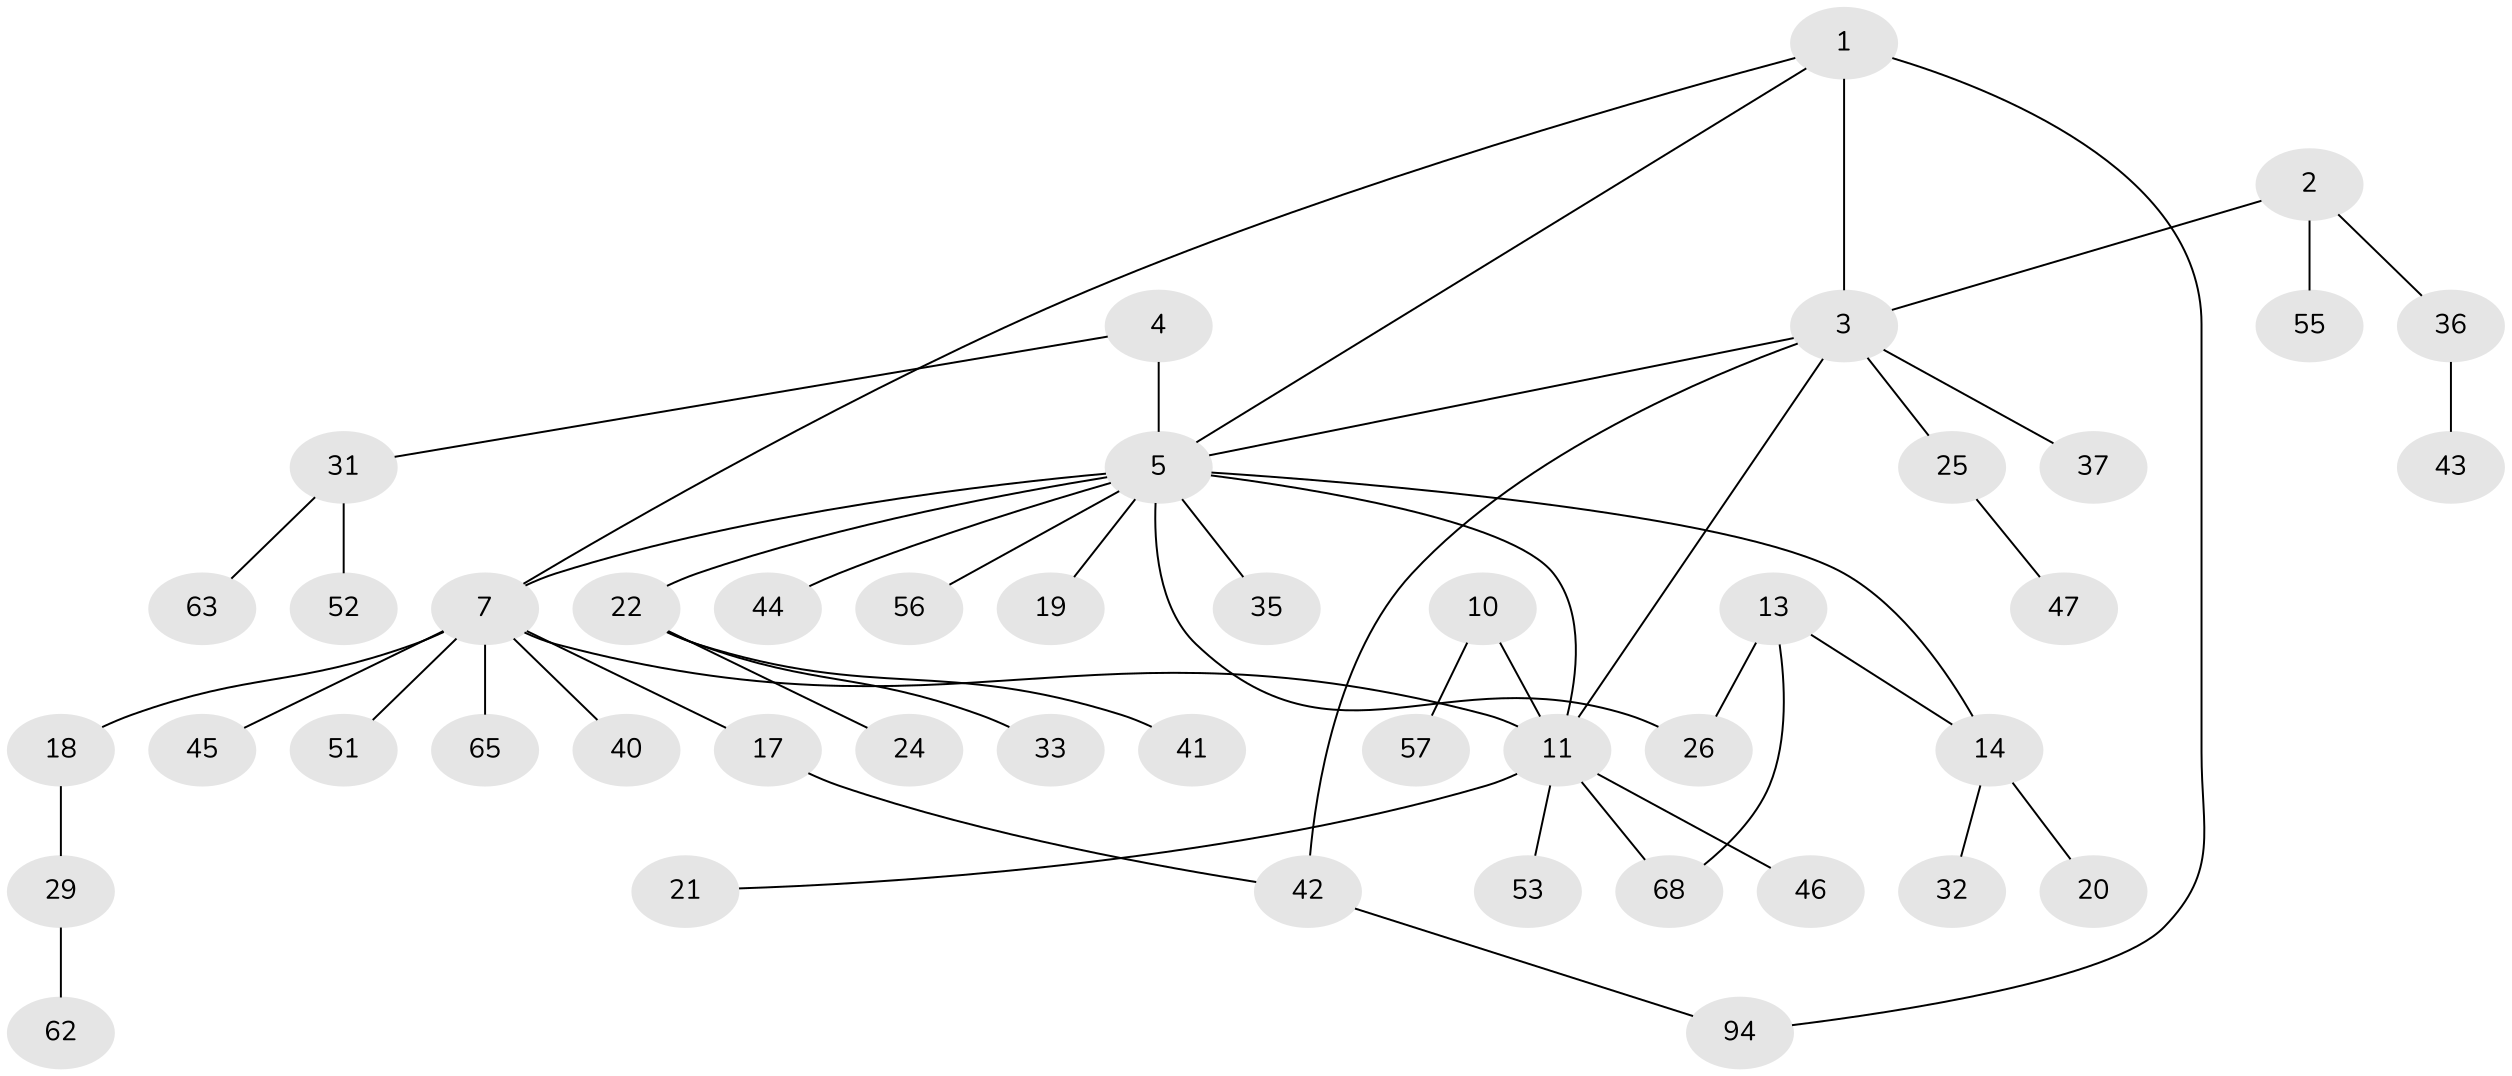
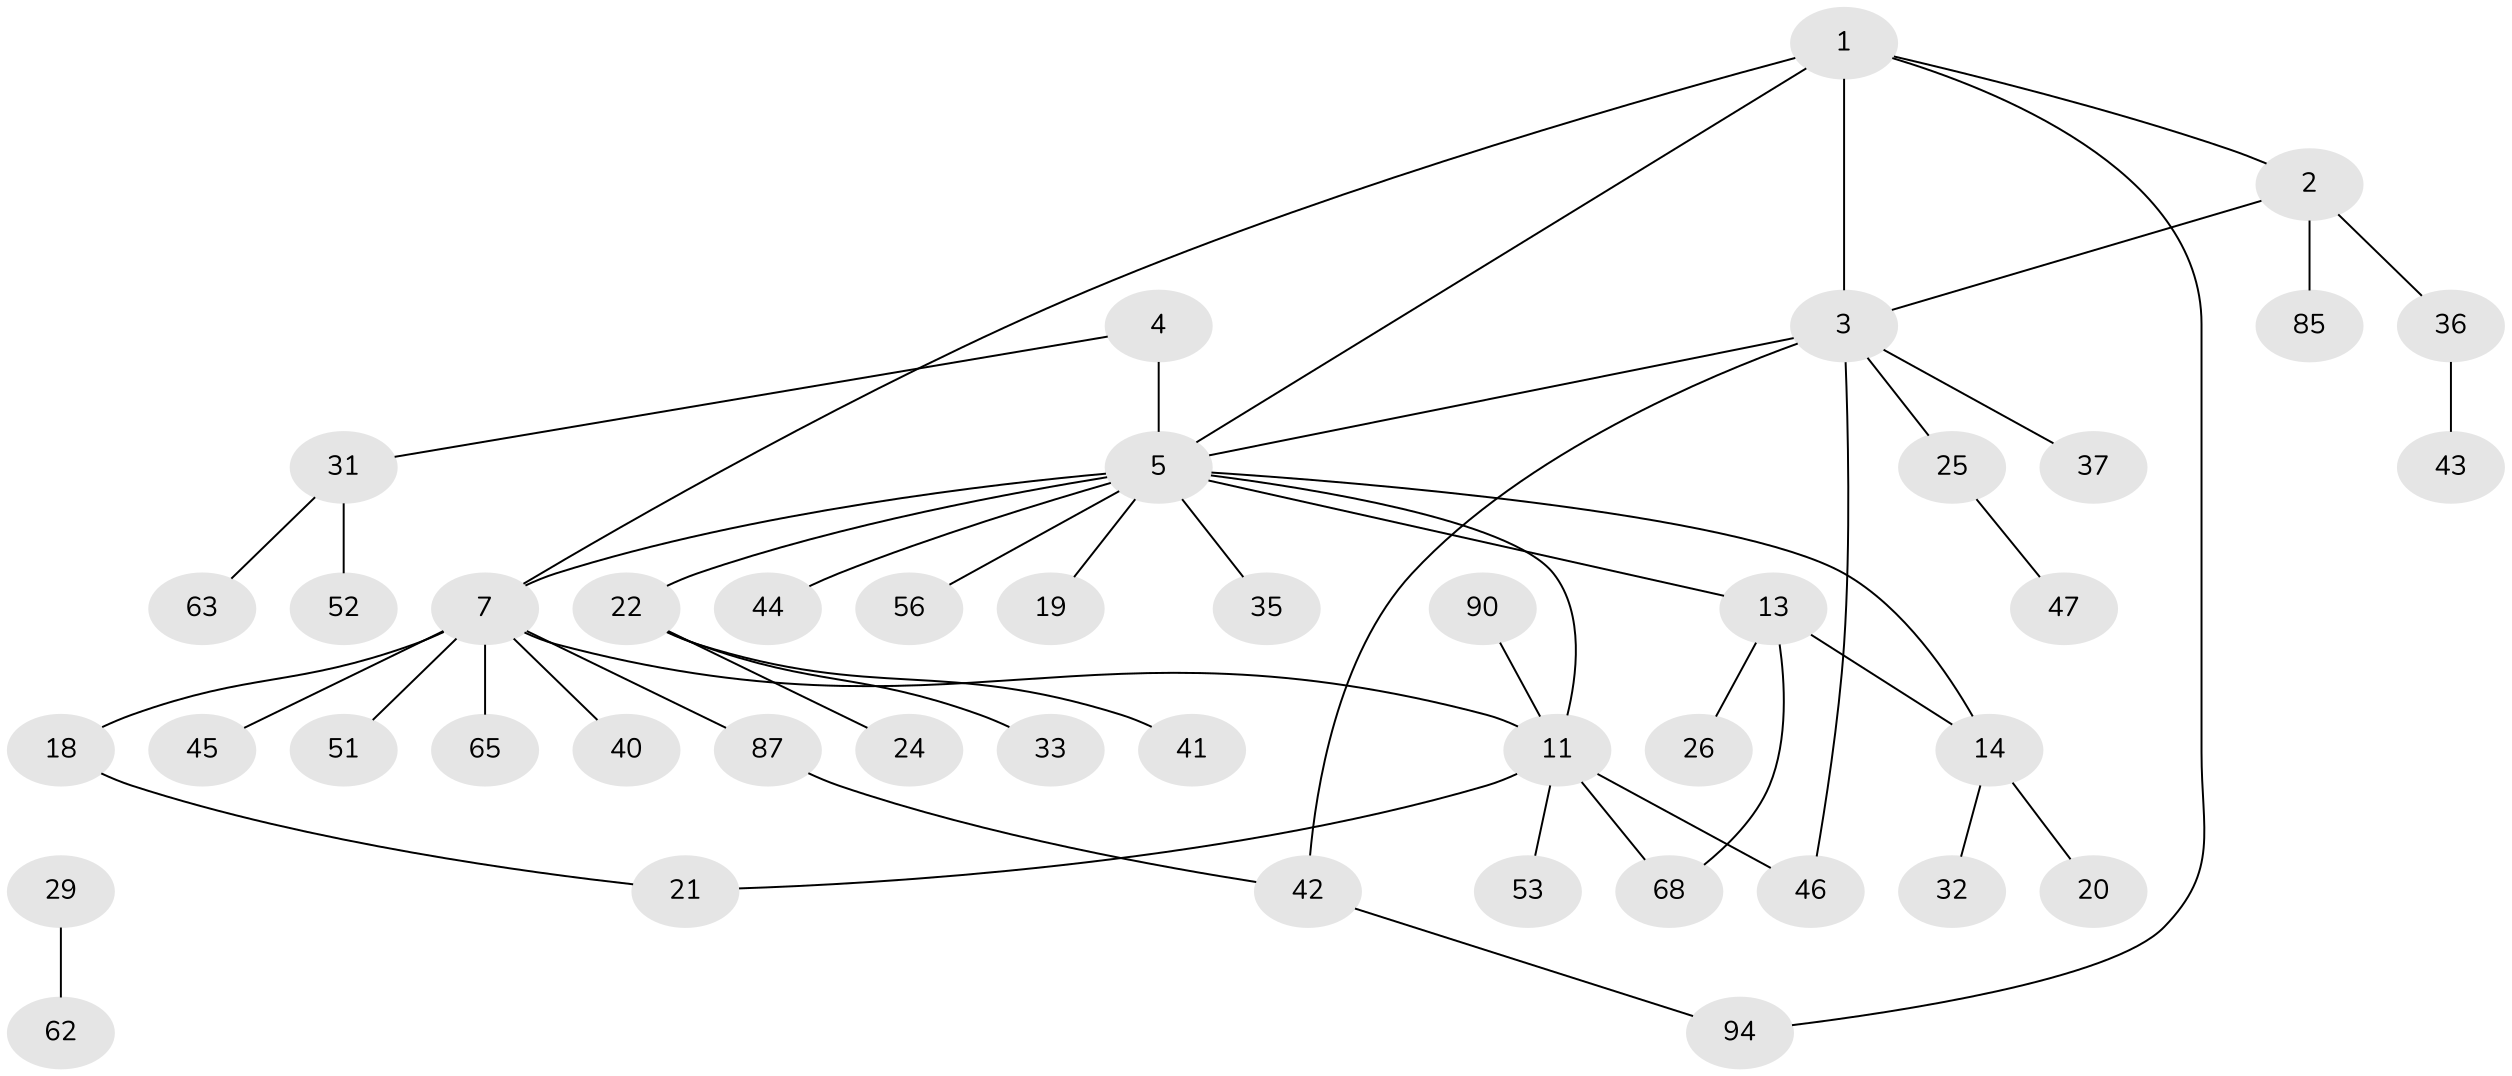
none -> (2082, 104)
(2310, 326) -> (2310, 326)
(1695, 547) -> (1846, 610)
(1483, 609) -> (1483, 609)
(1361, 710) -> (1428, 530)
(768, 750) -> (768, 750)
(1416, 750) -> none
(61, 821) -> (364, 843)
